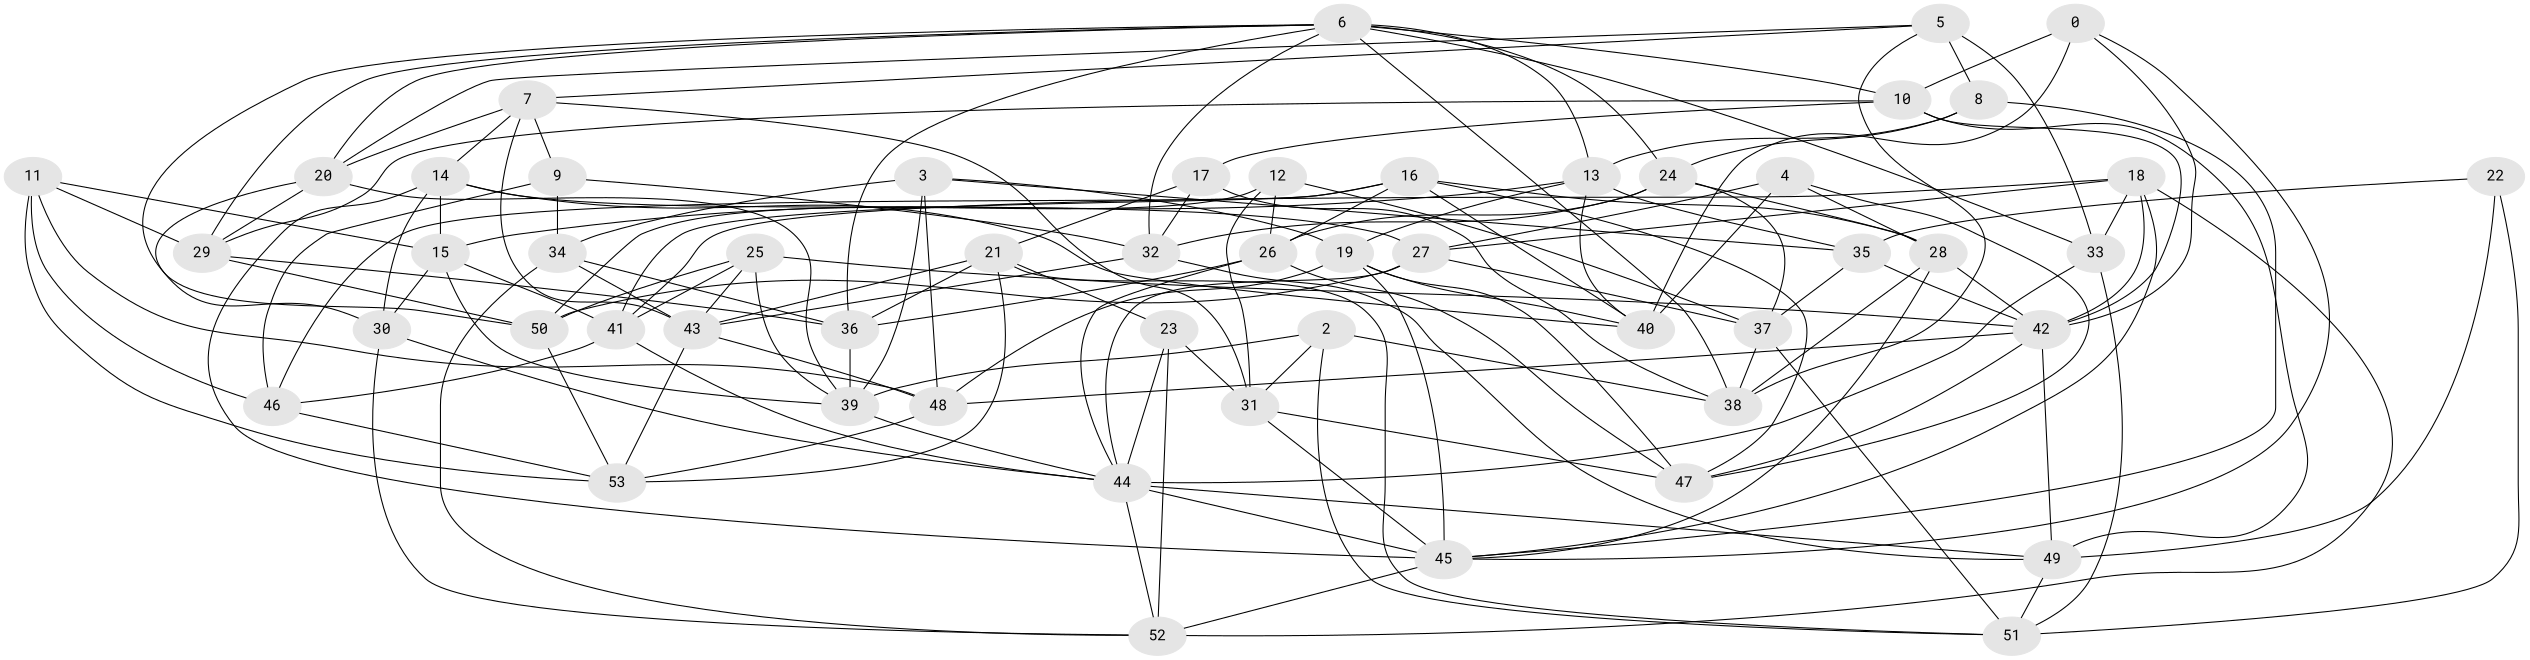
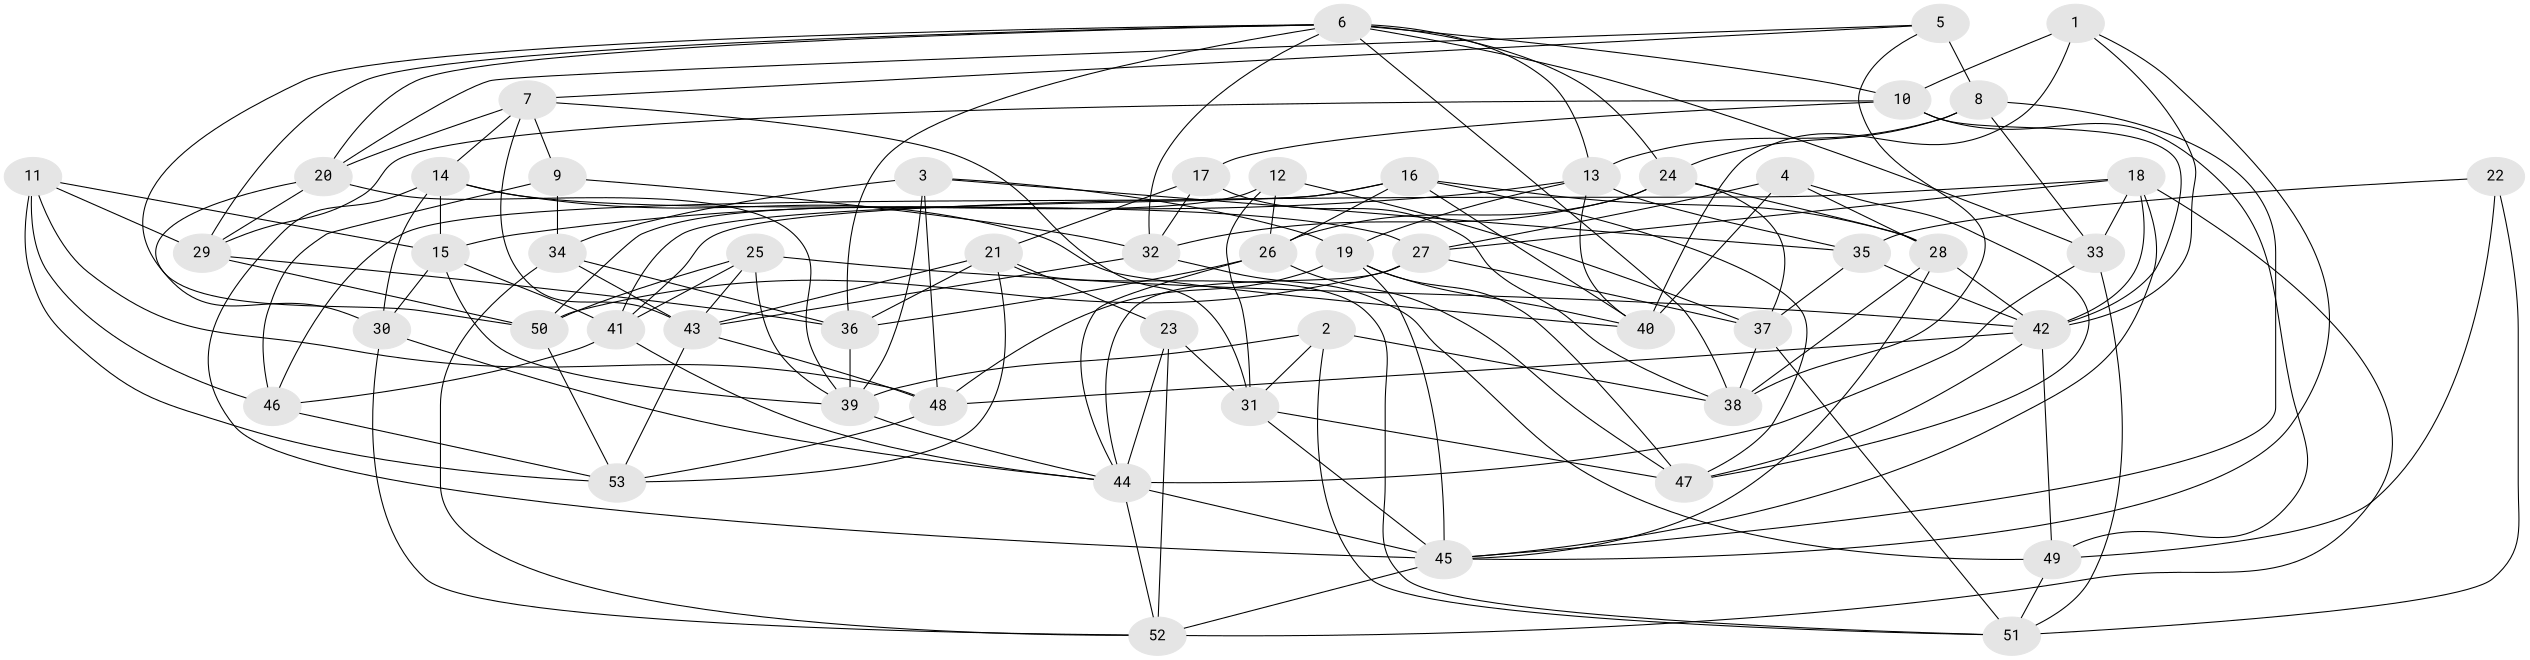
(2076, 23) -> (2076, 23)
(2042, 117) -> (2037, 177)
(1587, 521) -> none
